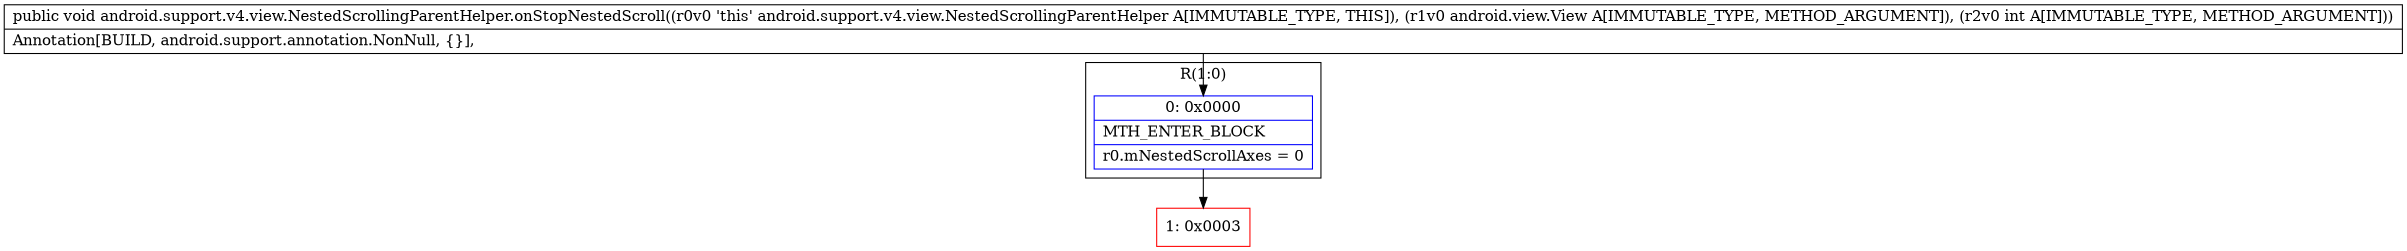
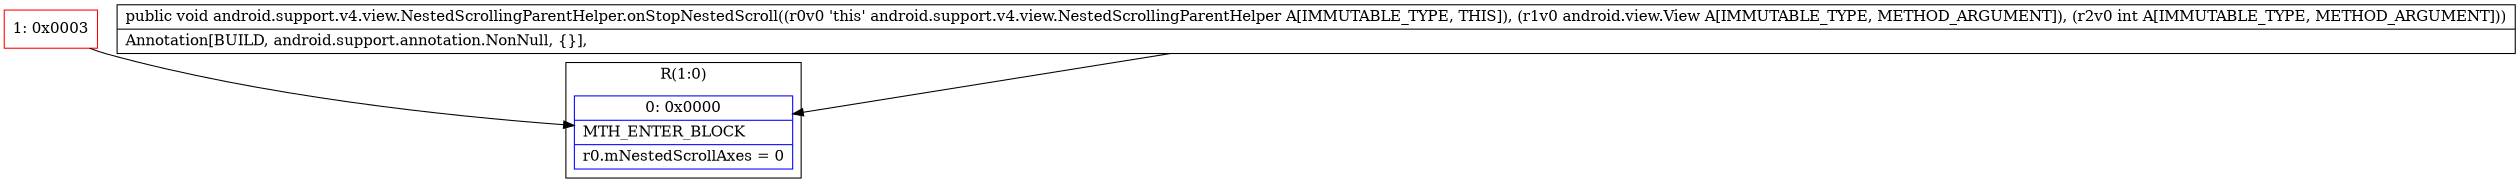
(1203, 185) -> (325, 98)
